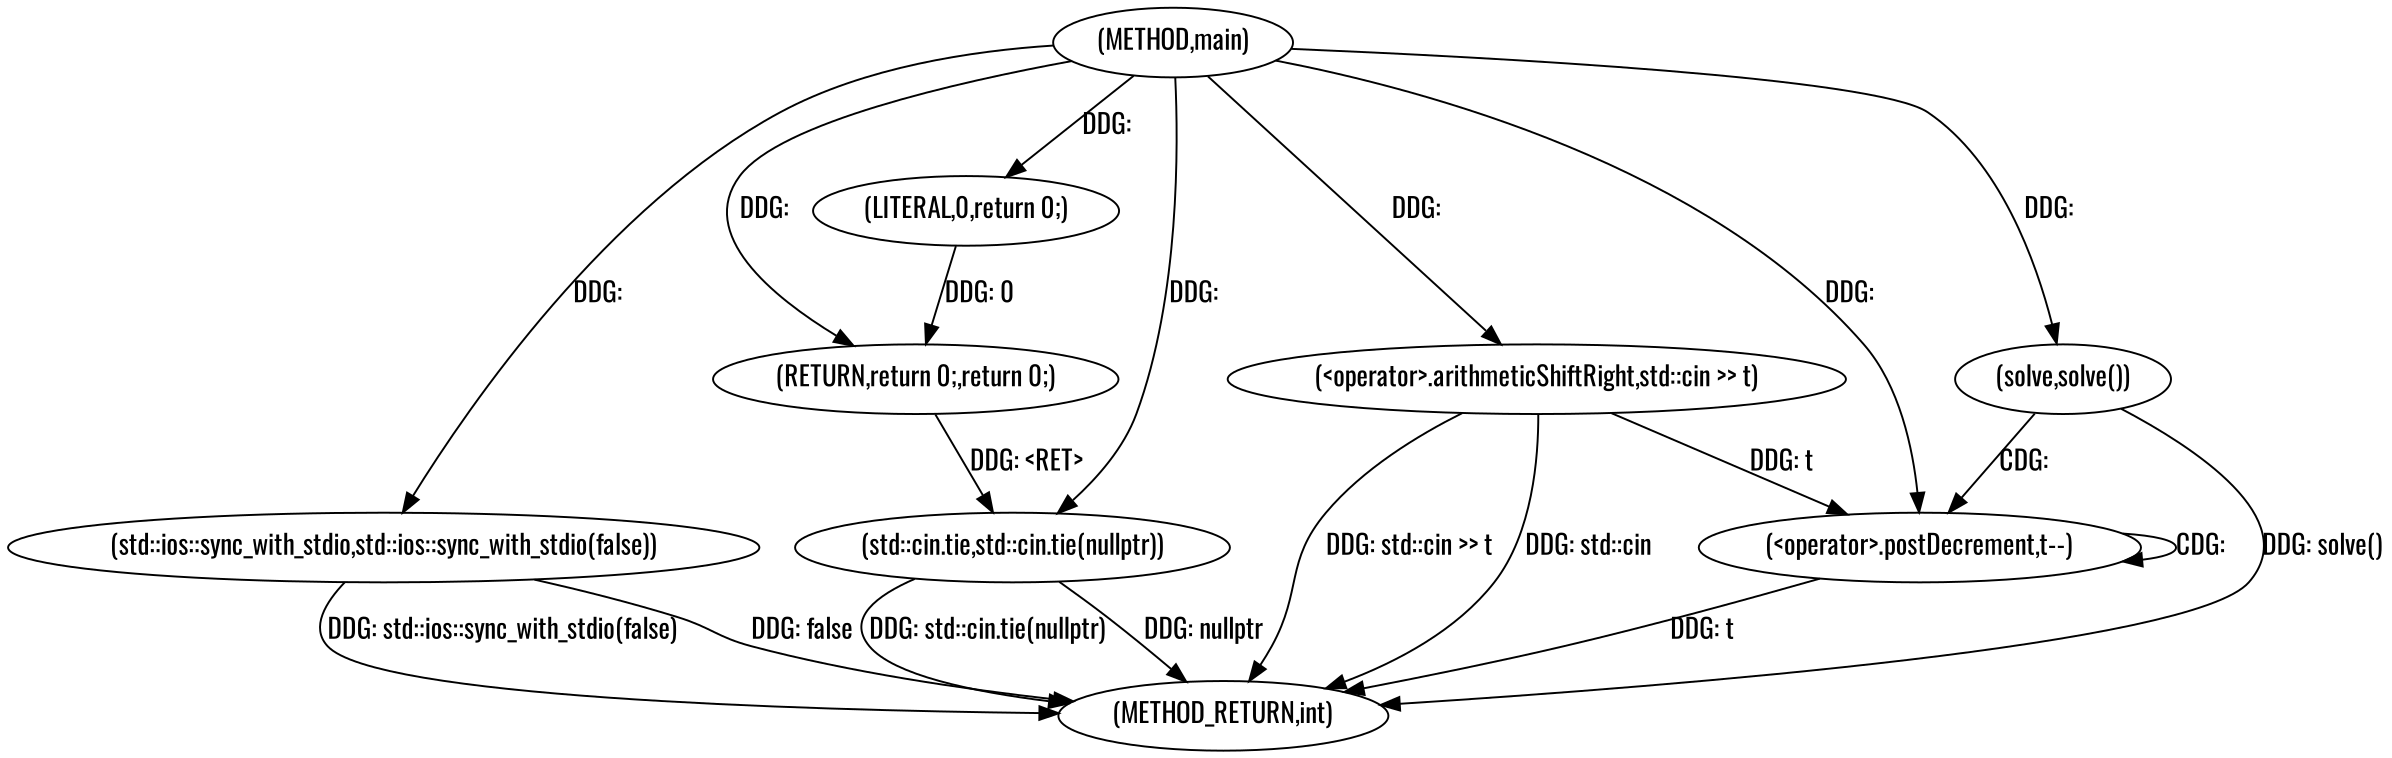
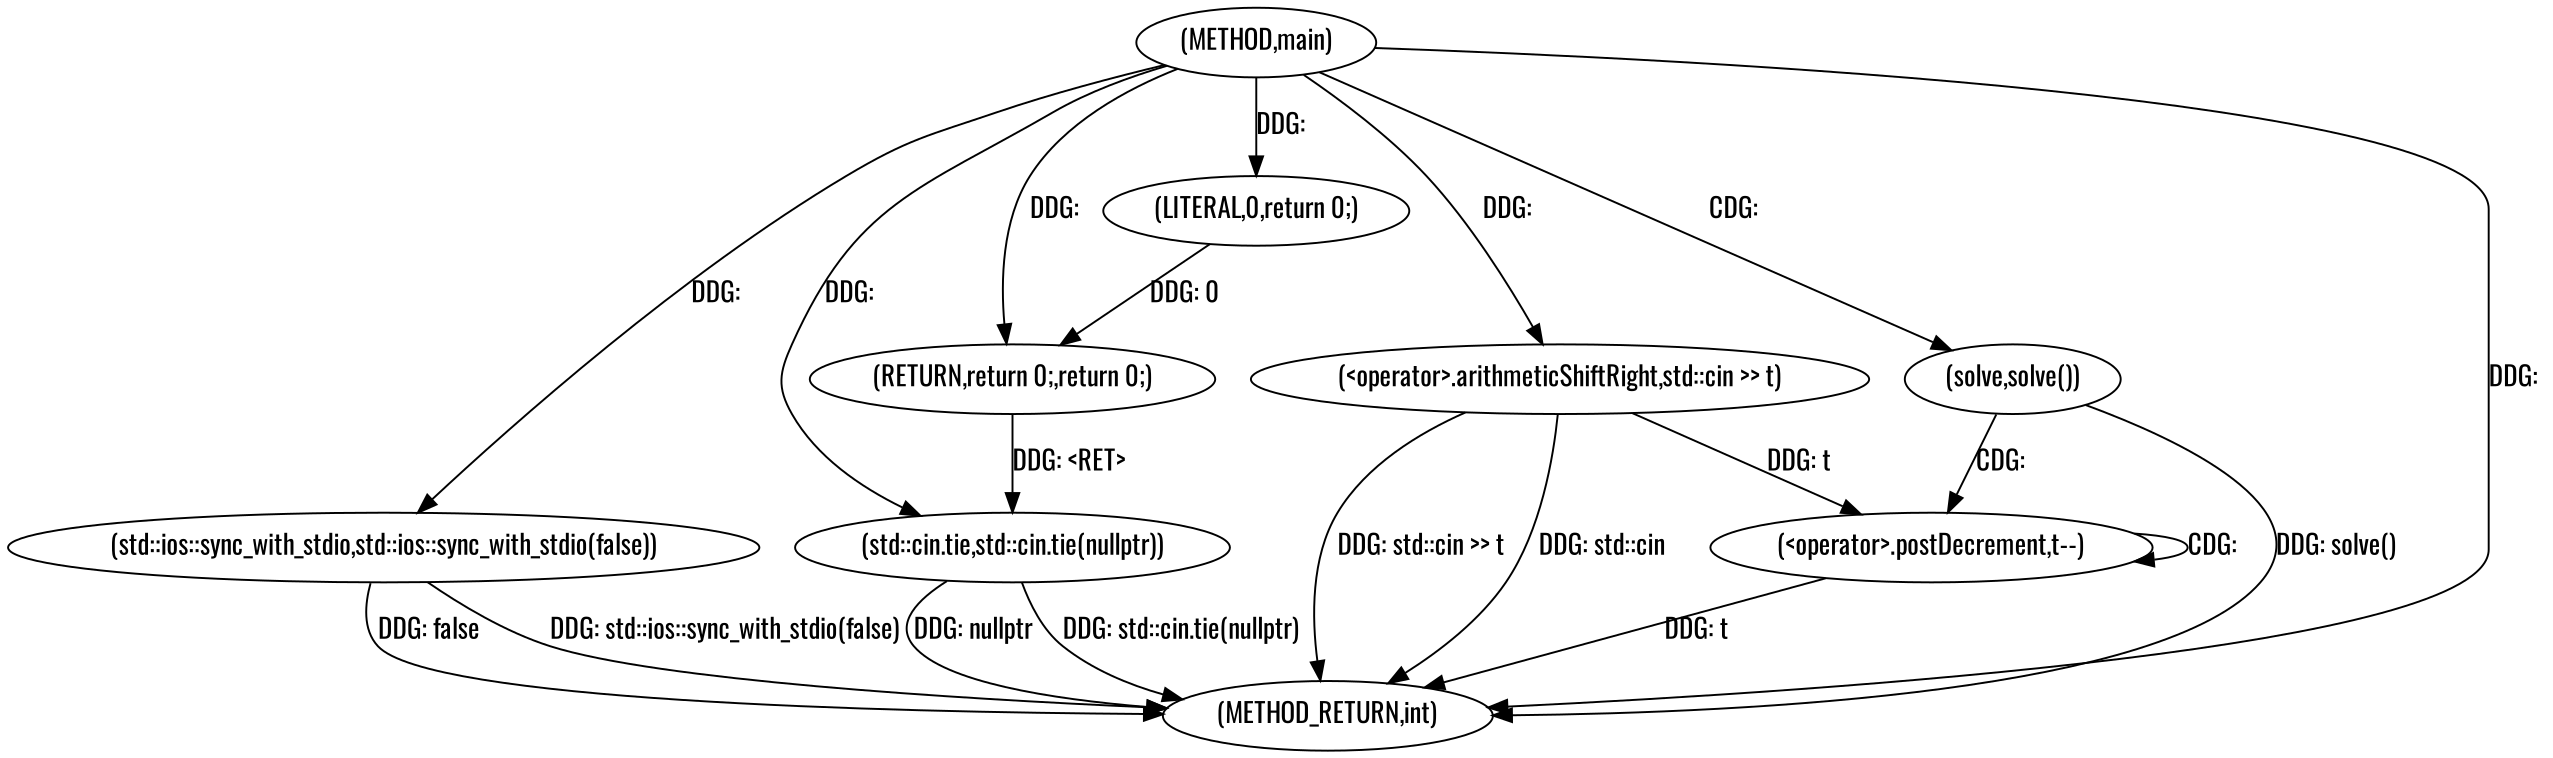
(1664, 192) -> (2489, 313)
(2052, 211) -> (1737, 211)
